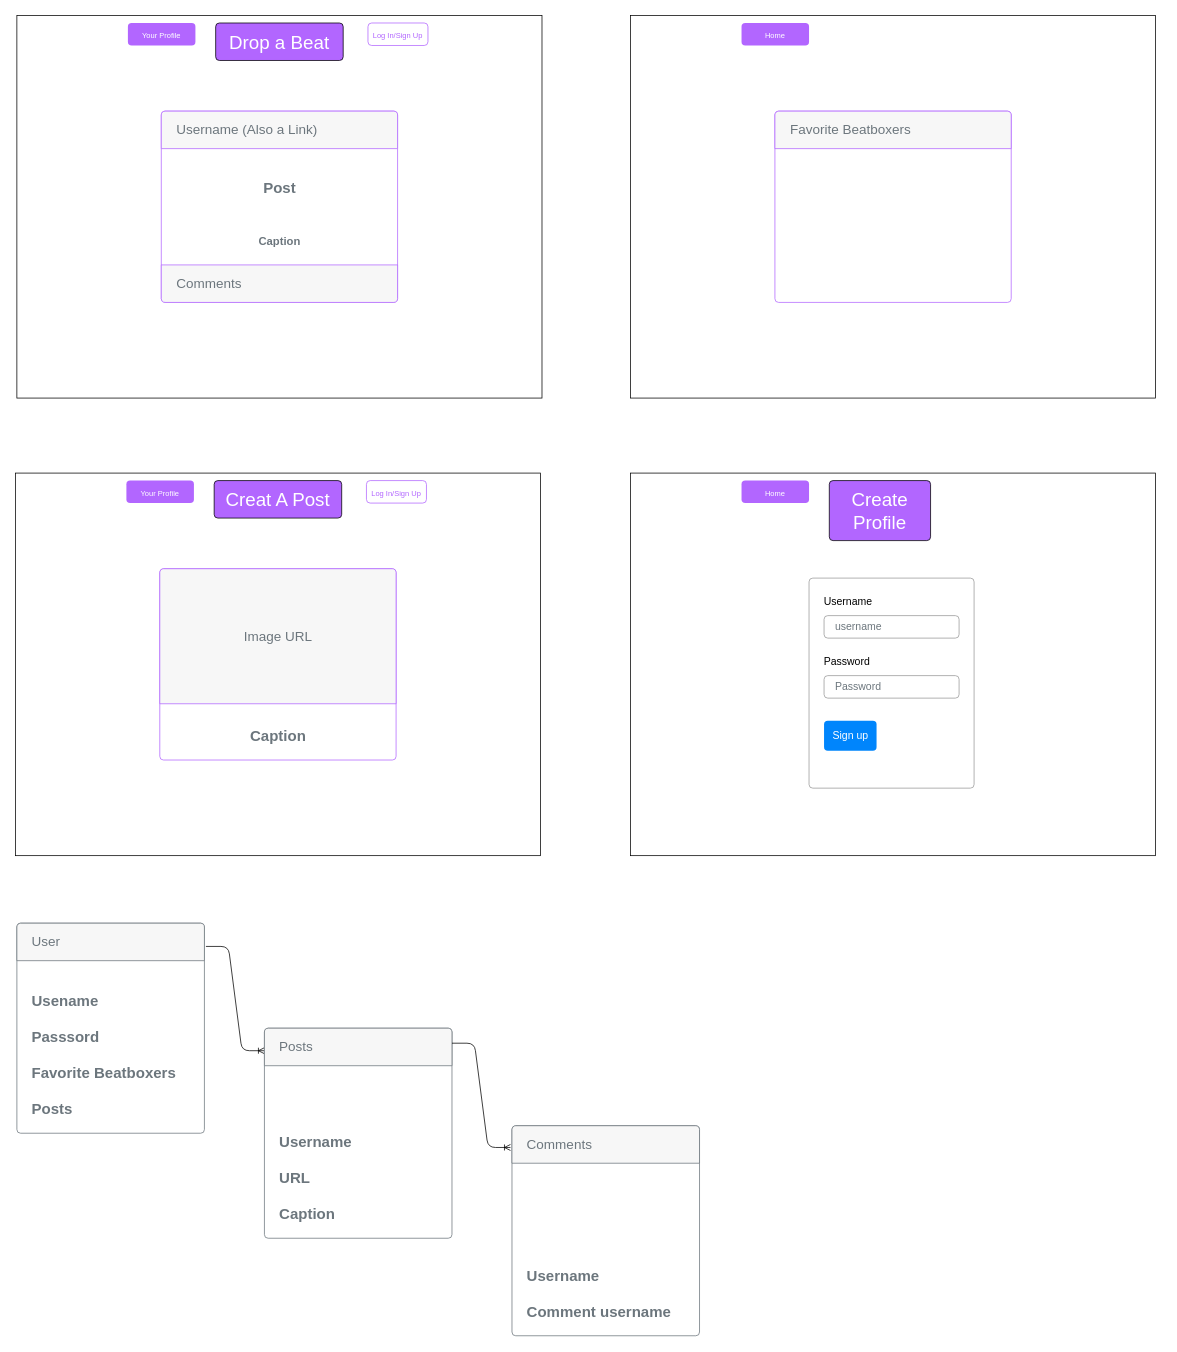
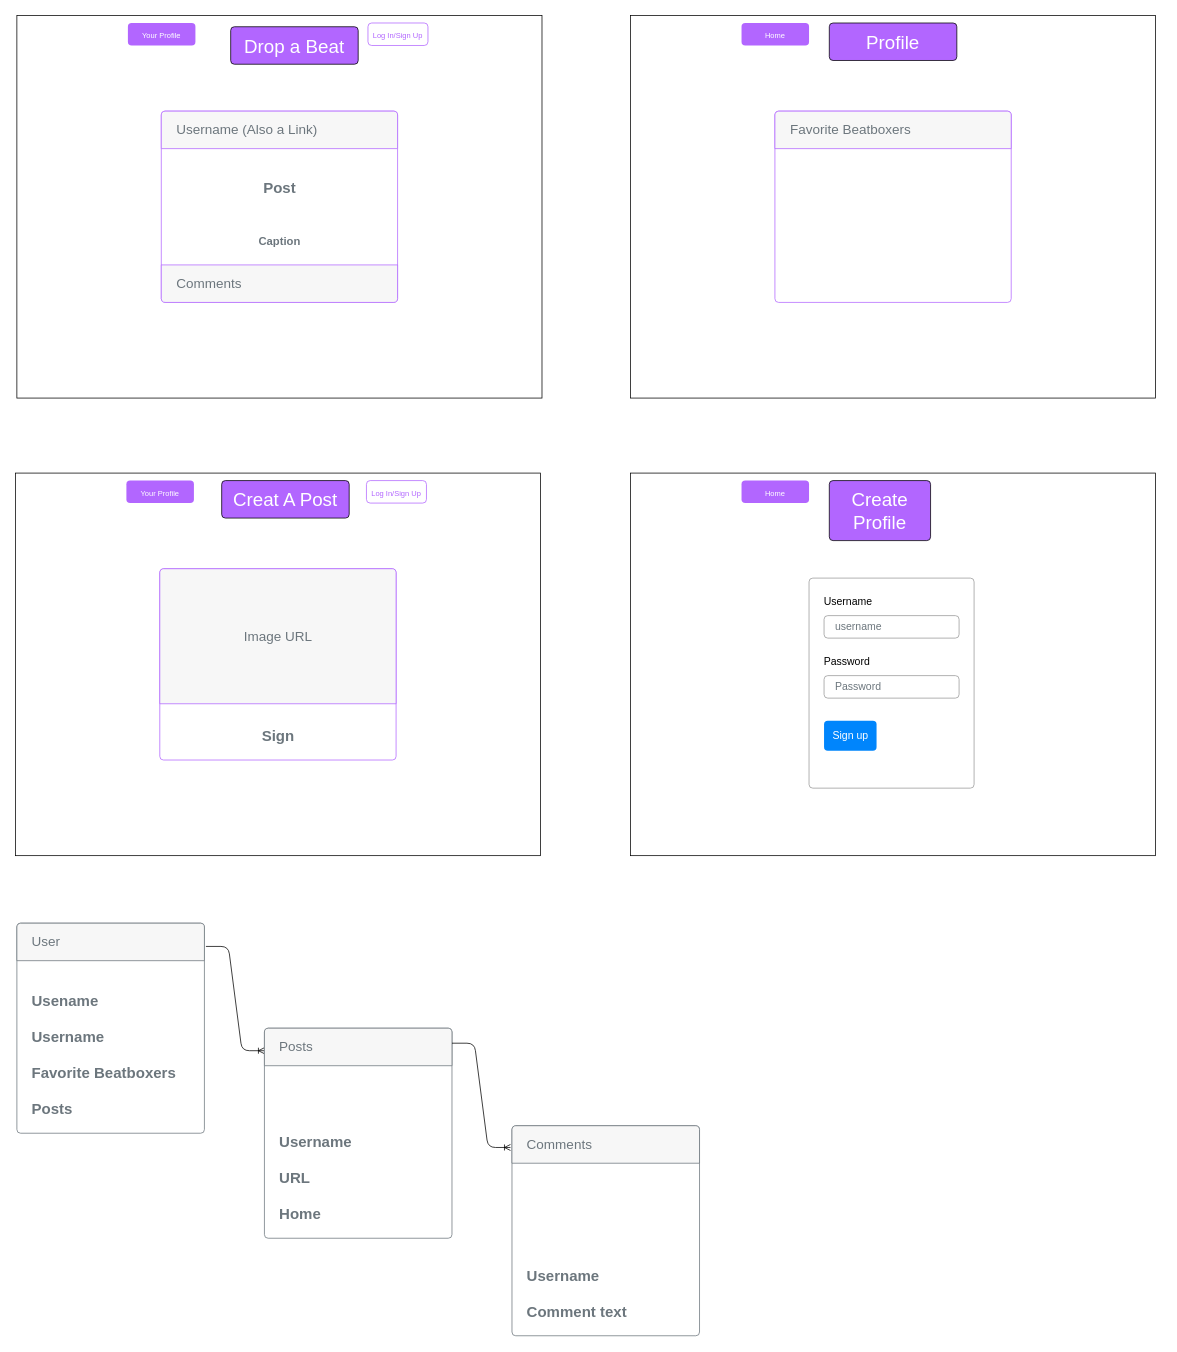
(279, 42) -> (294, 45)
none -> (893, 42)
(278, 499) -> (285, 499)
(278, 738) -> (278, 738)
(85, 1092) -> (85, 1092)
(303, 1203) -> (303, 1203)
(573, 1307) -> (561, 1307)
